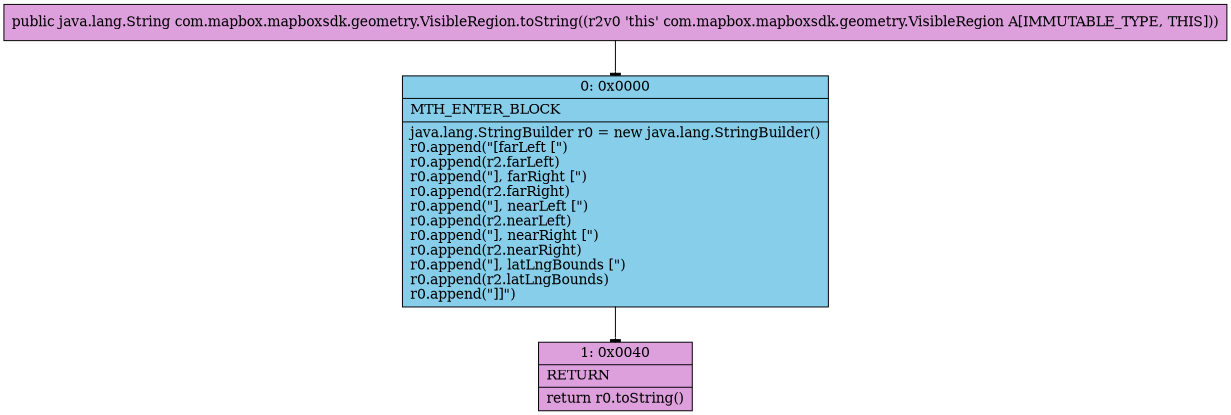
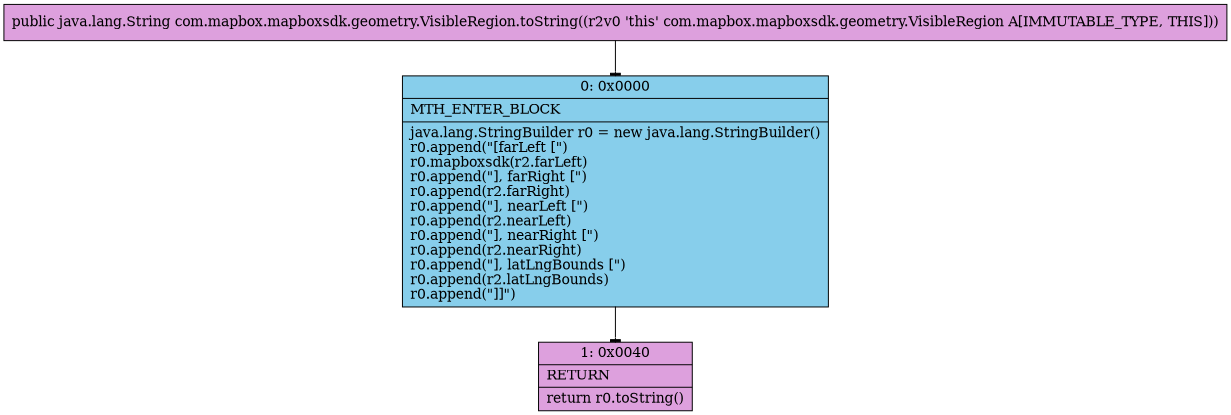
(485, 163) -> (499, 163)
